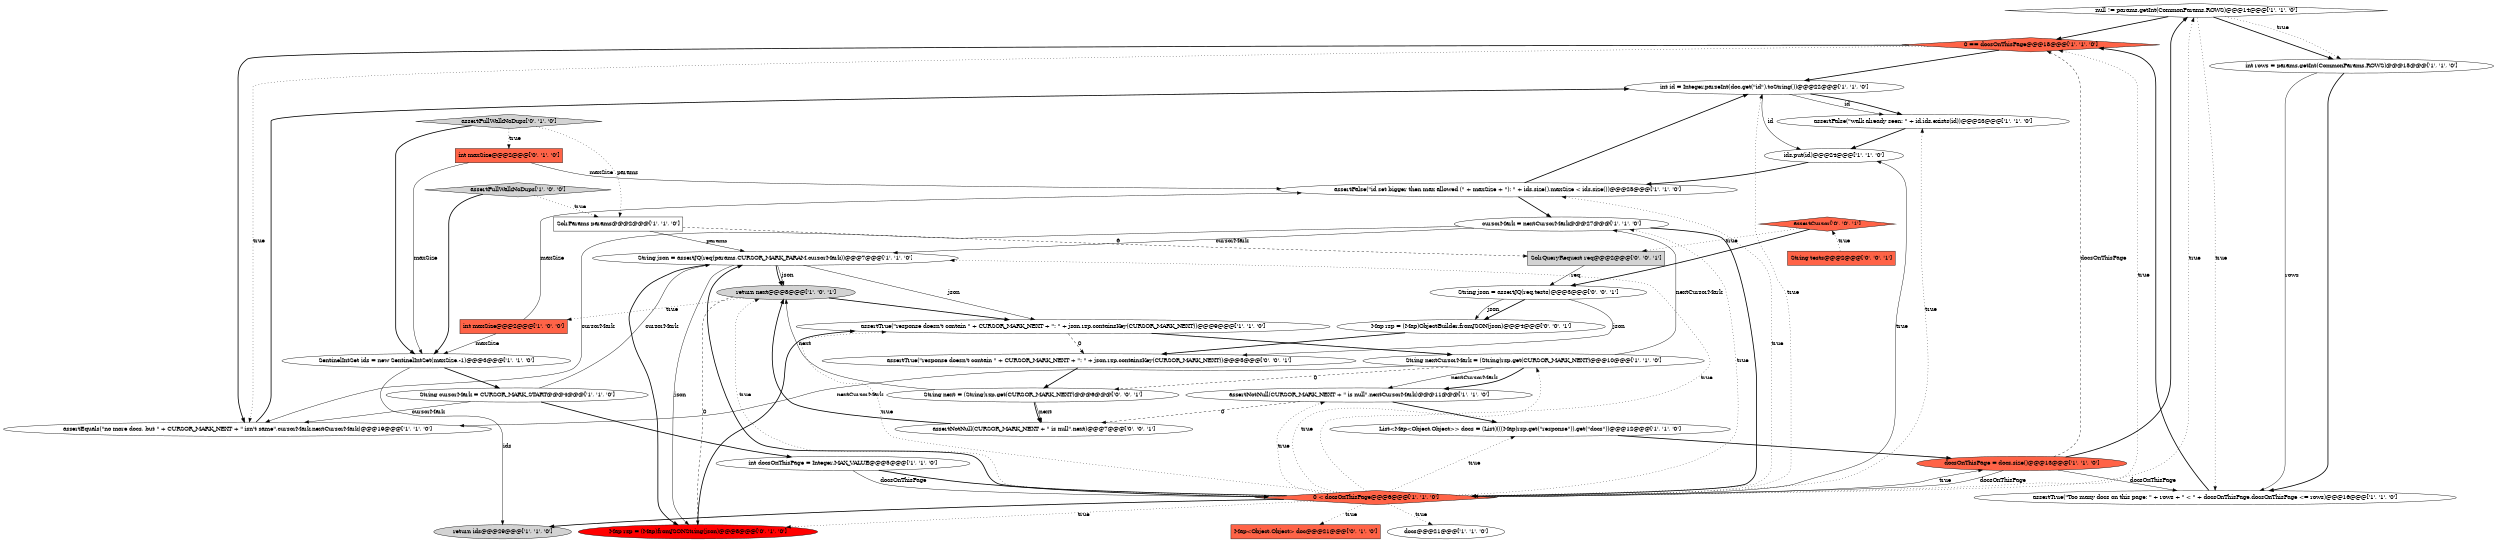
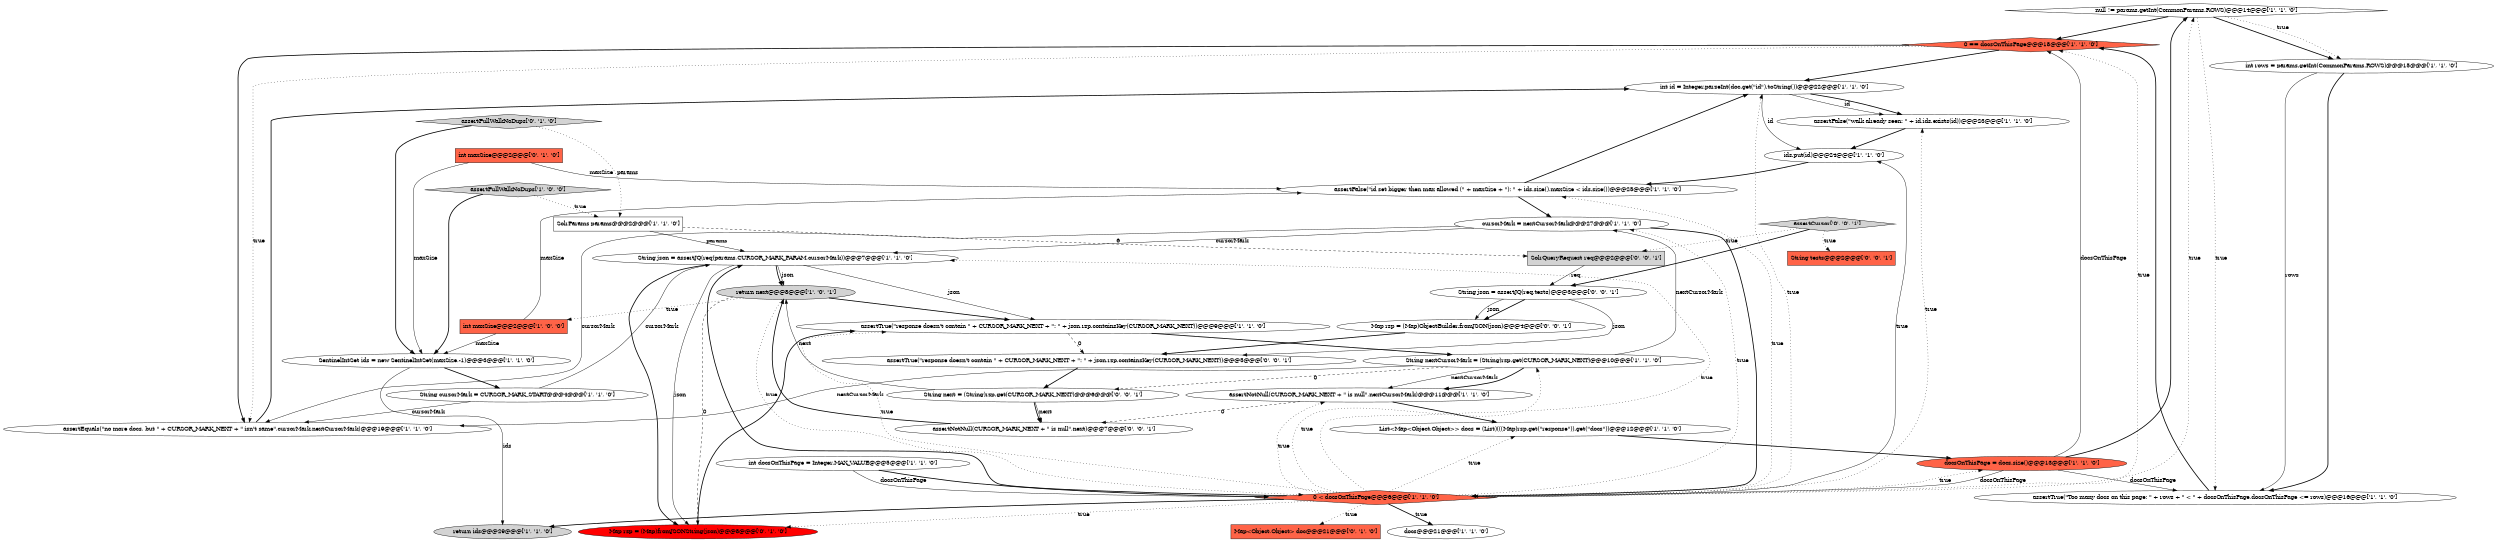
(509, 137) -> none
(1827, 224) -> (1827, 224)
(1838, 242) -> (1823, 240)
(2080, 255) -> (2080, 255)
(663, 433) -> none
(972, 453) -> (974, 452)
(1732, 493) -> (1732, 493)
(1409, 514) -> (1409, 514)
